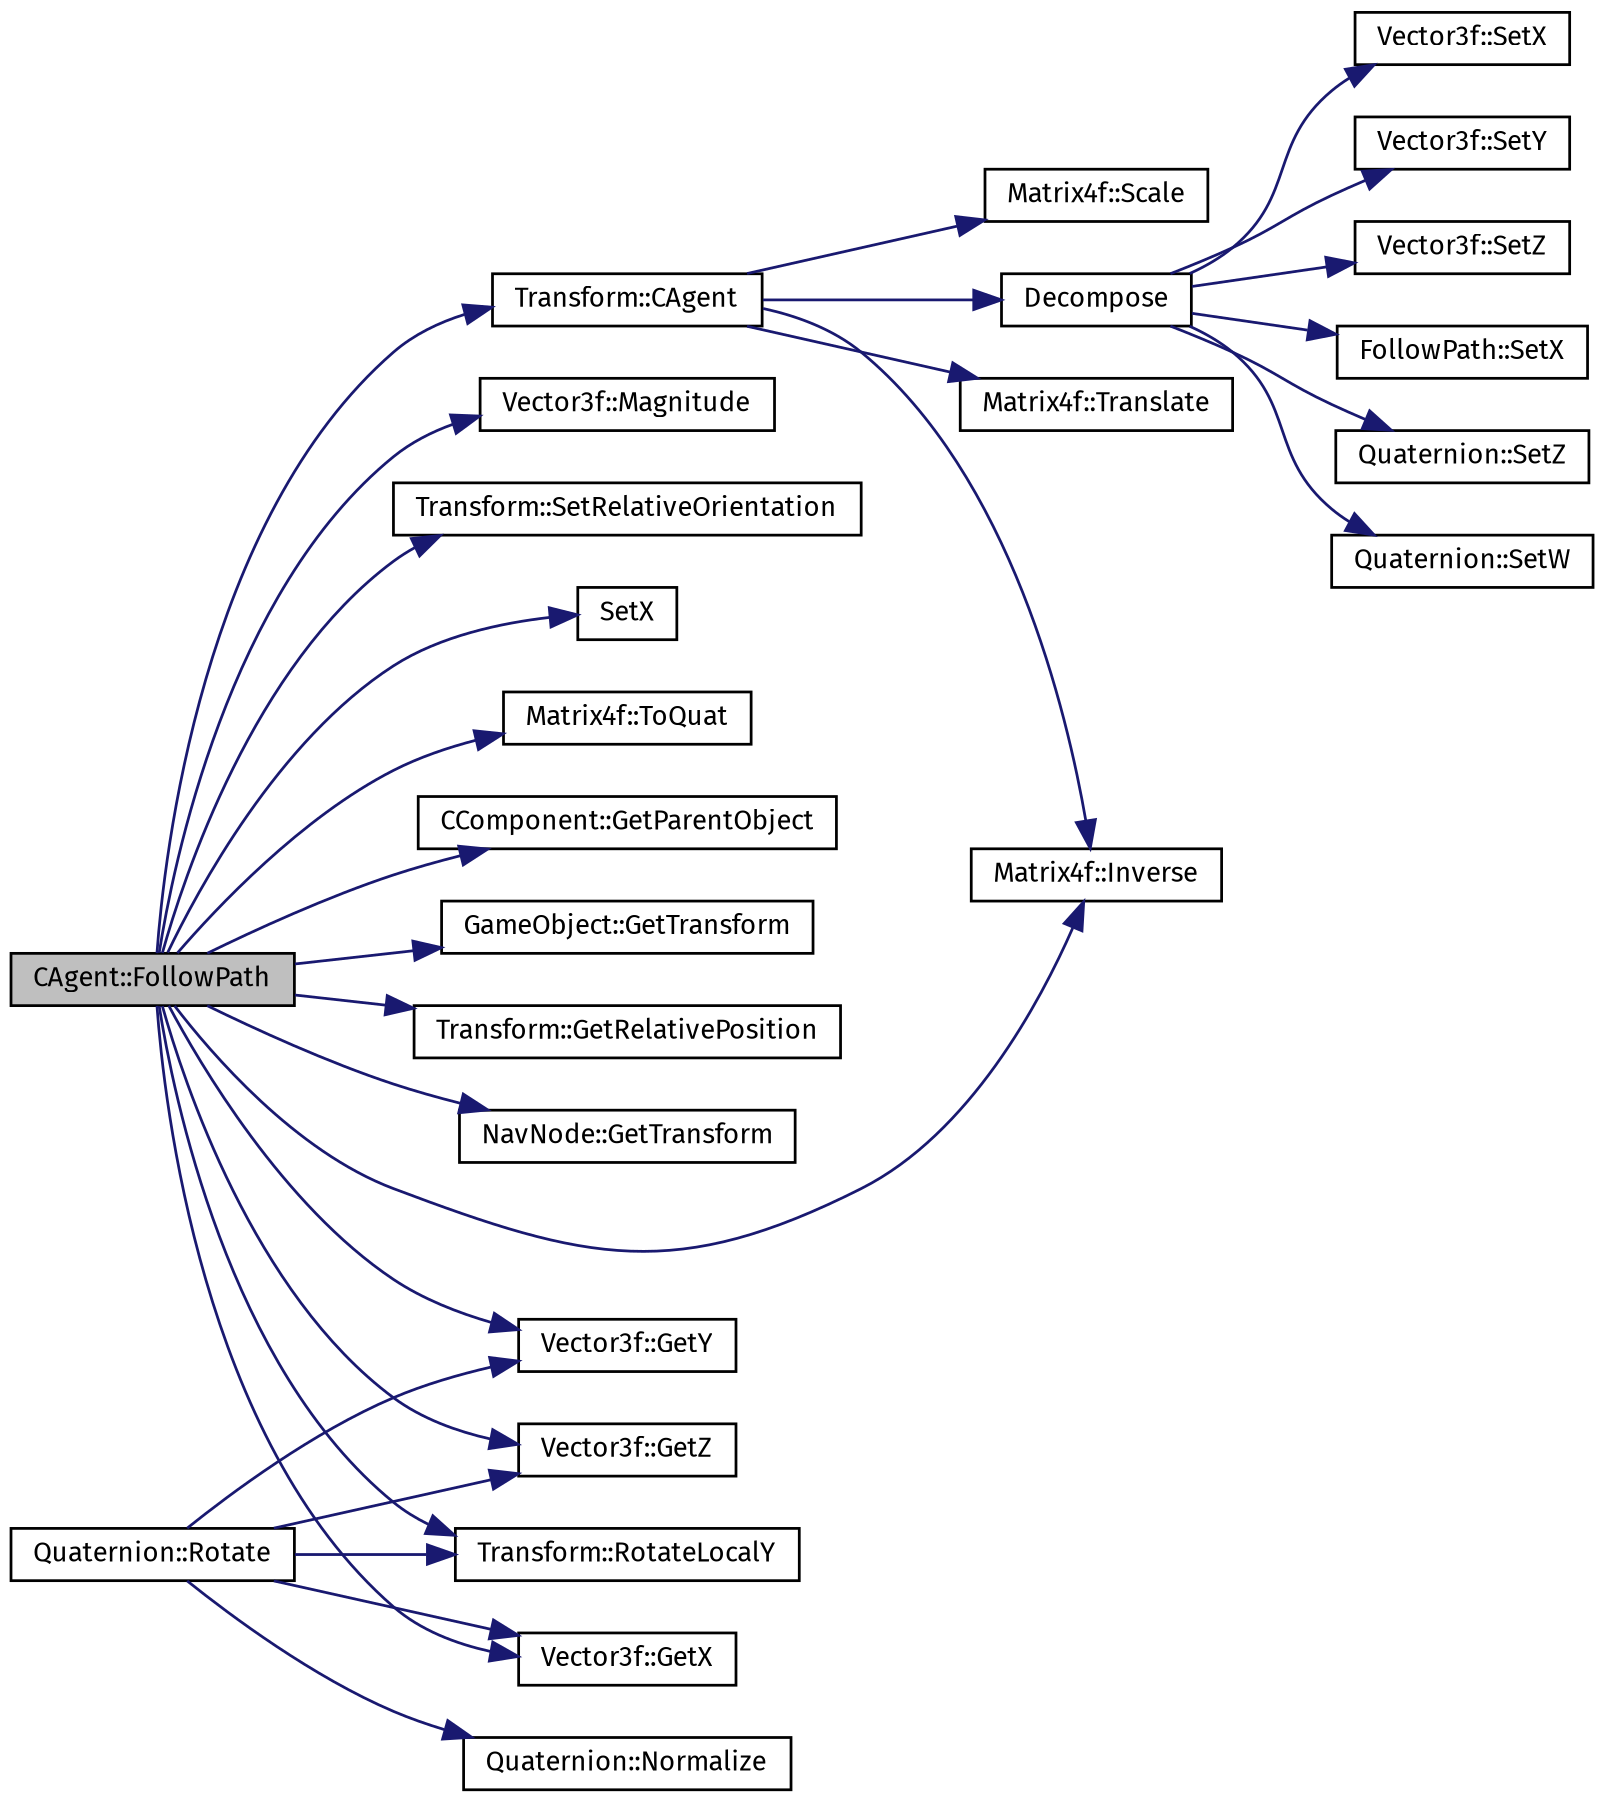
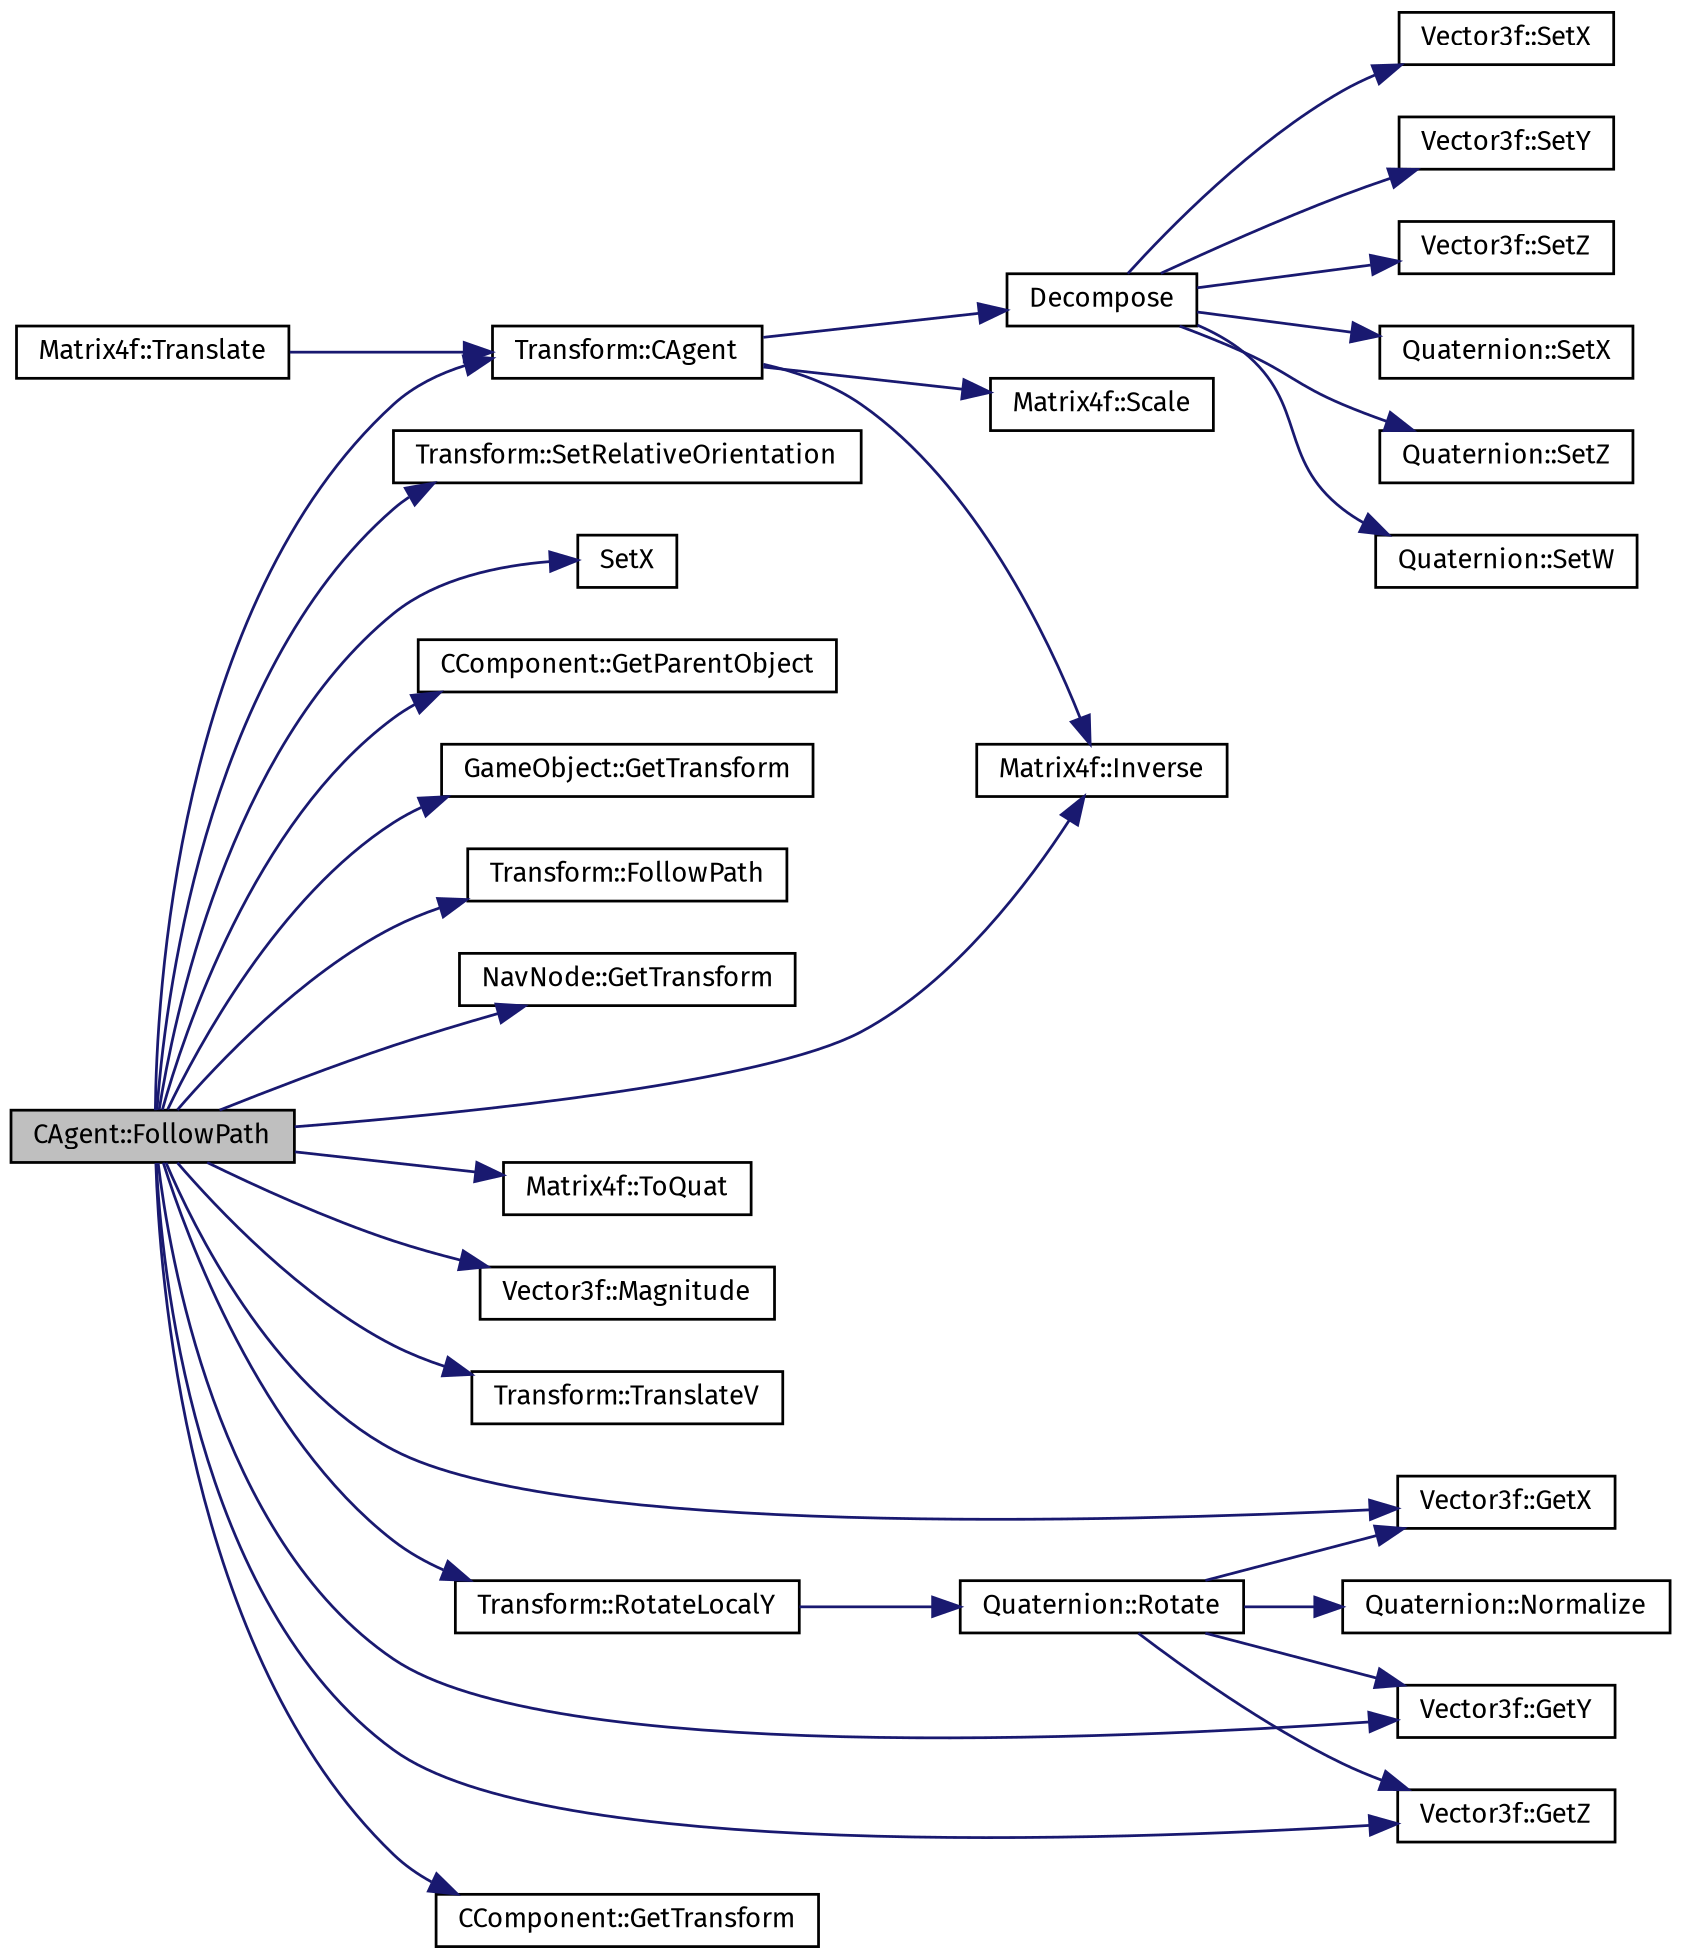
(808, 340) -> (377, 352)
(1462, 352) -> (1506, 352)
(627, 1032) -> (627, 875)
none -> (627, 1398)
(370, 1555) -> (866, 1607)
none -> (627, 1920)
